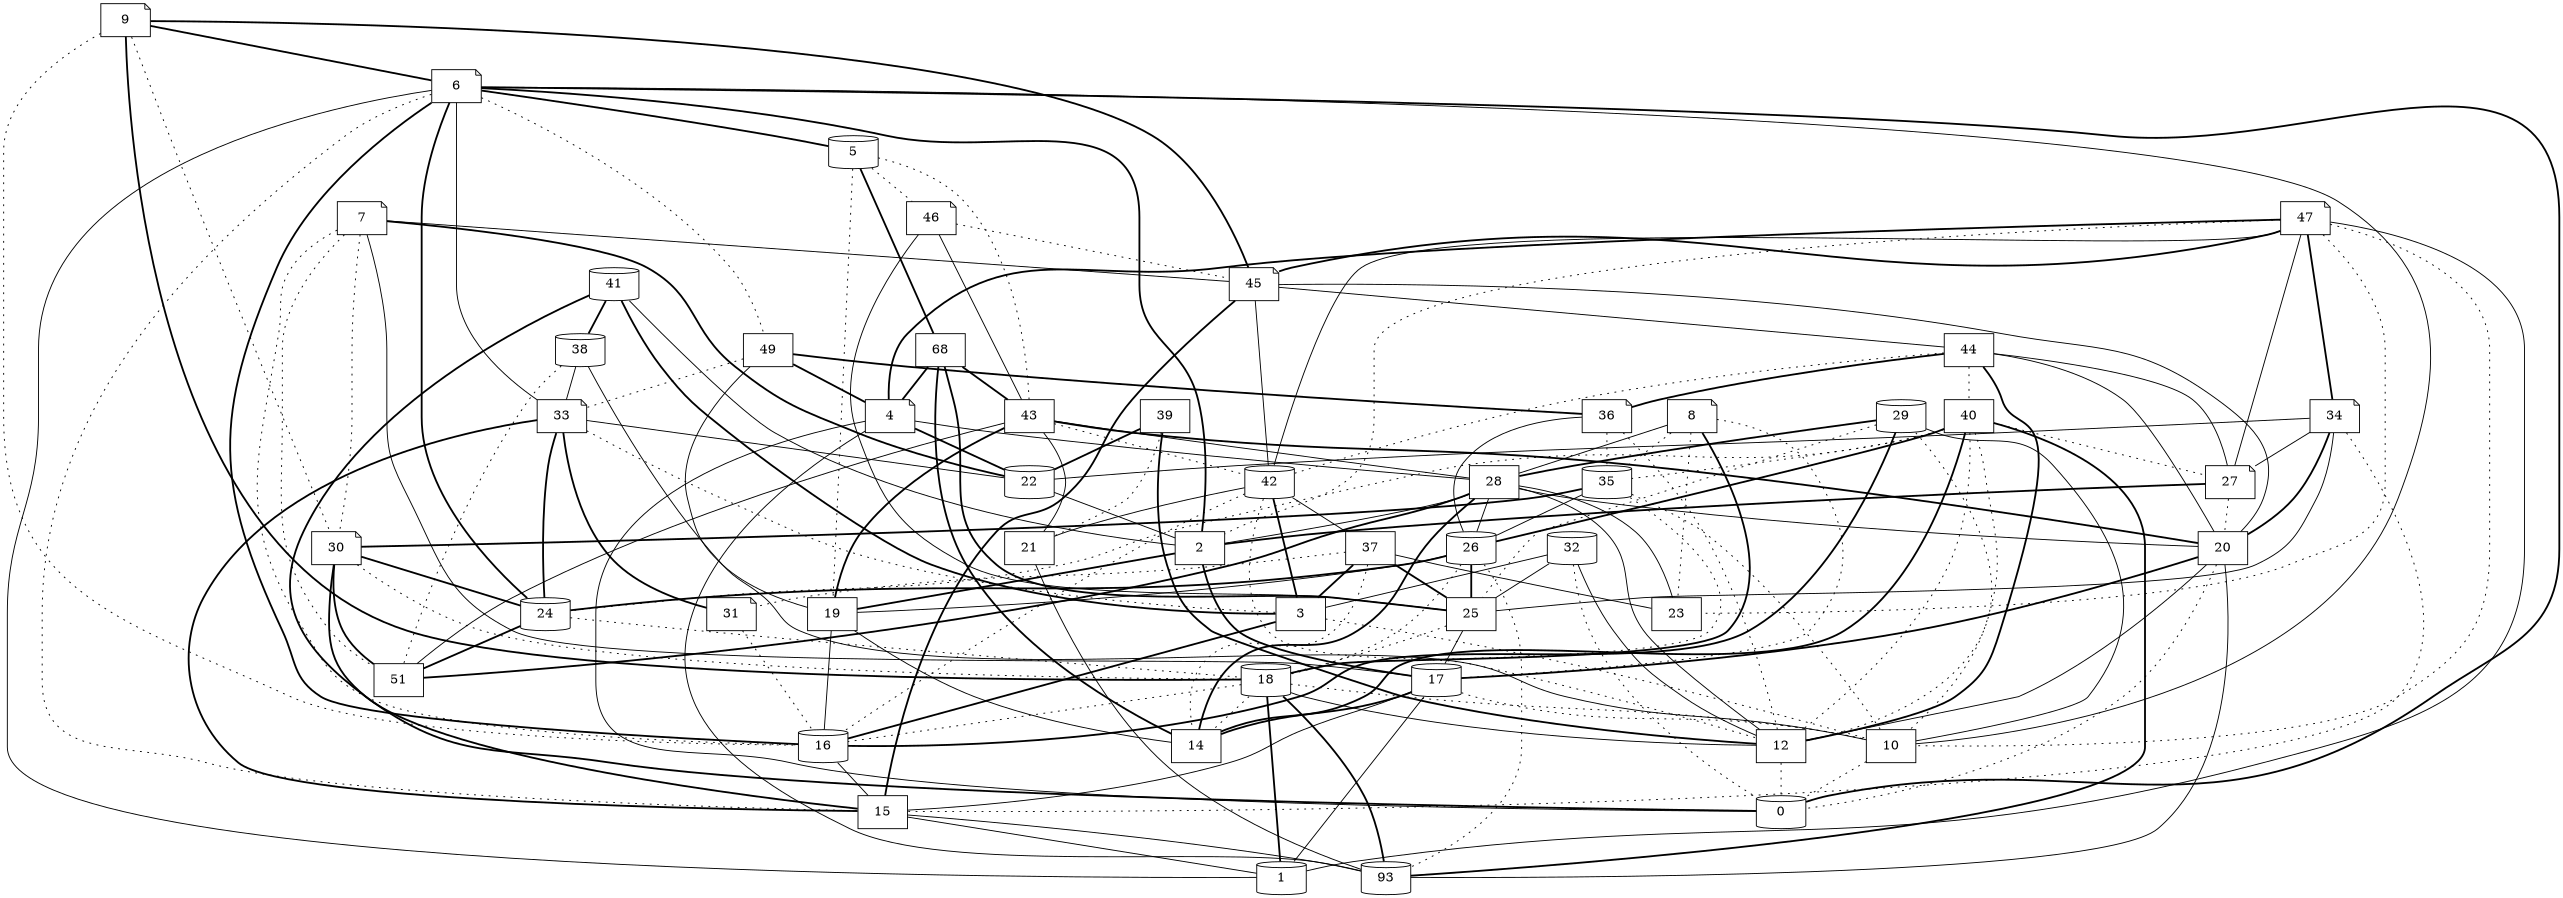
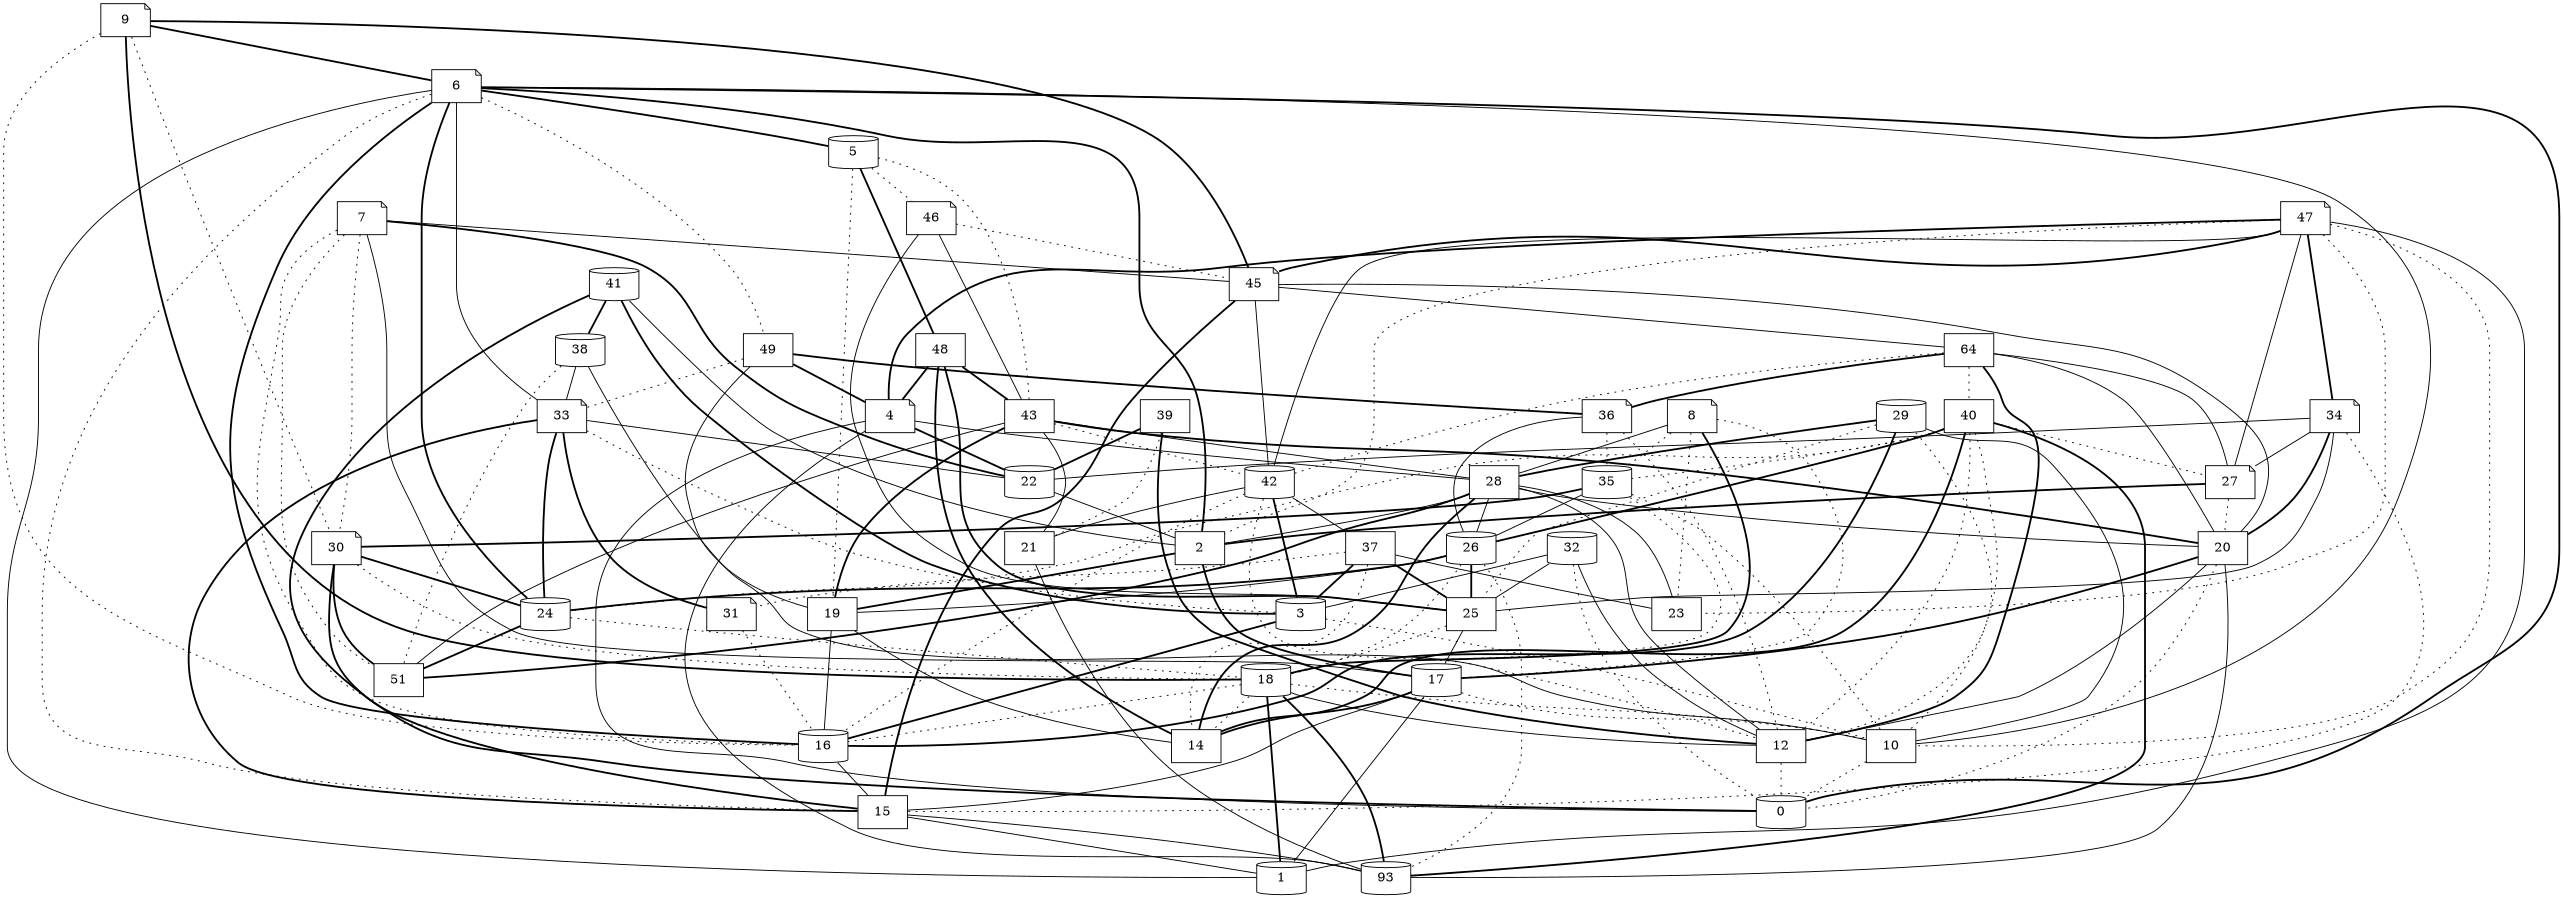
(940, 350) -> (940, 350)
(1969, 350) -> (1969, 350)
(1301, 614) -> (1301, 614)
